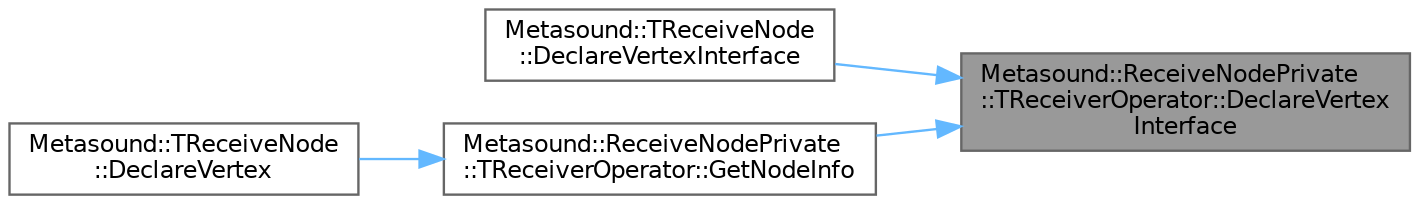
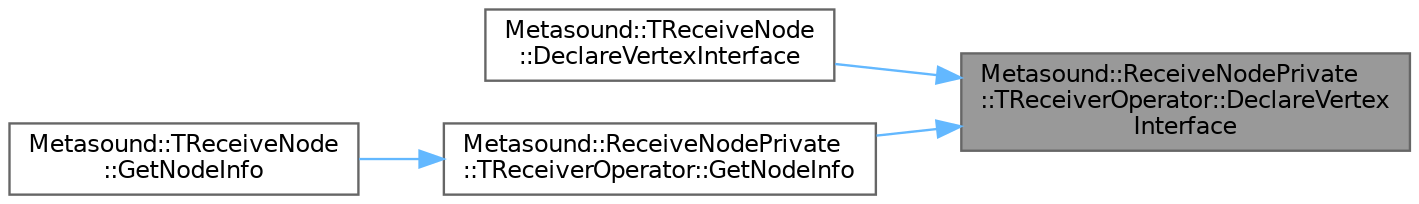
(184, 159) -> (184, 159)
